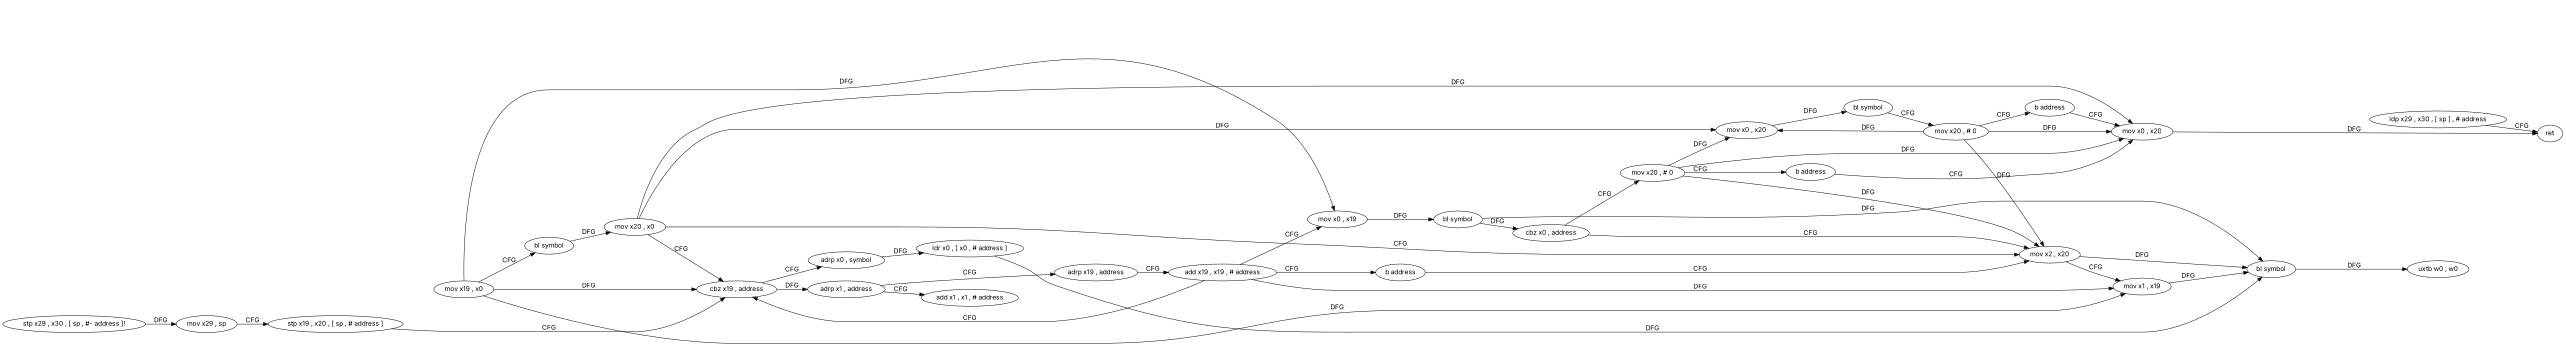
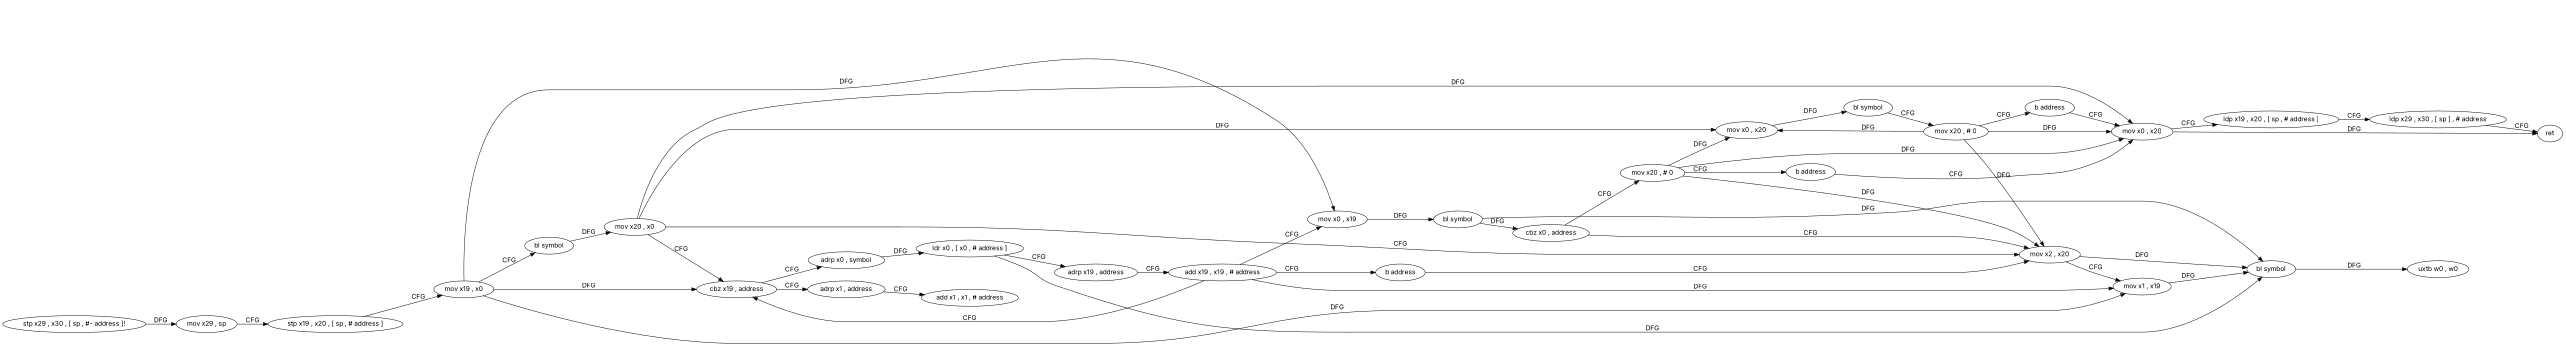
none -> (2271, 119)
(965, 279) -> (1033, 260)
(792, 286) -> (792, 286)
(560, 332) -> (401, 306)
